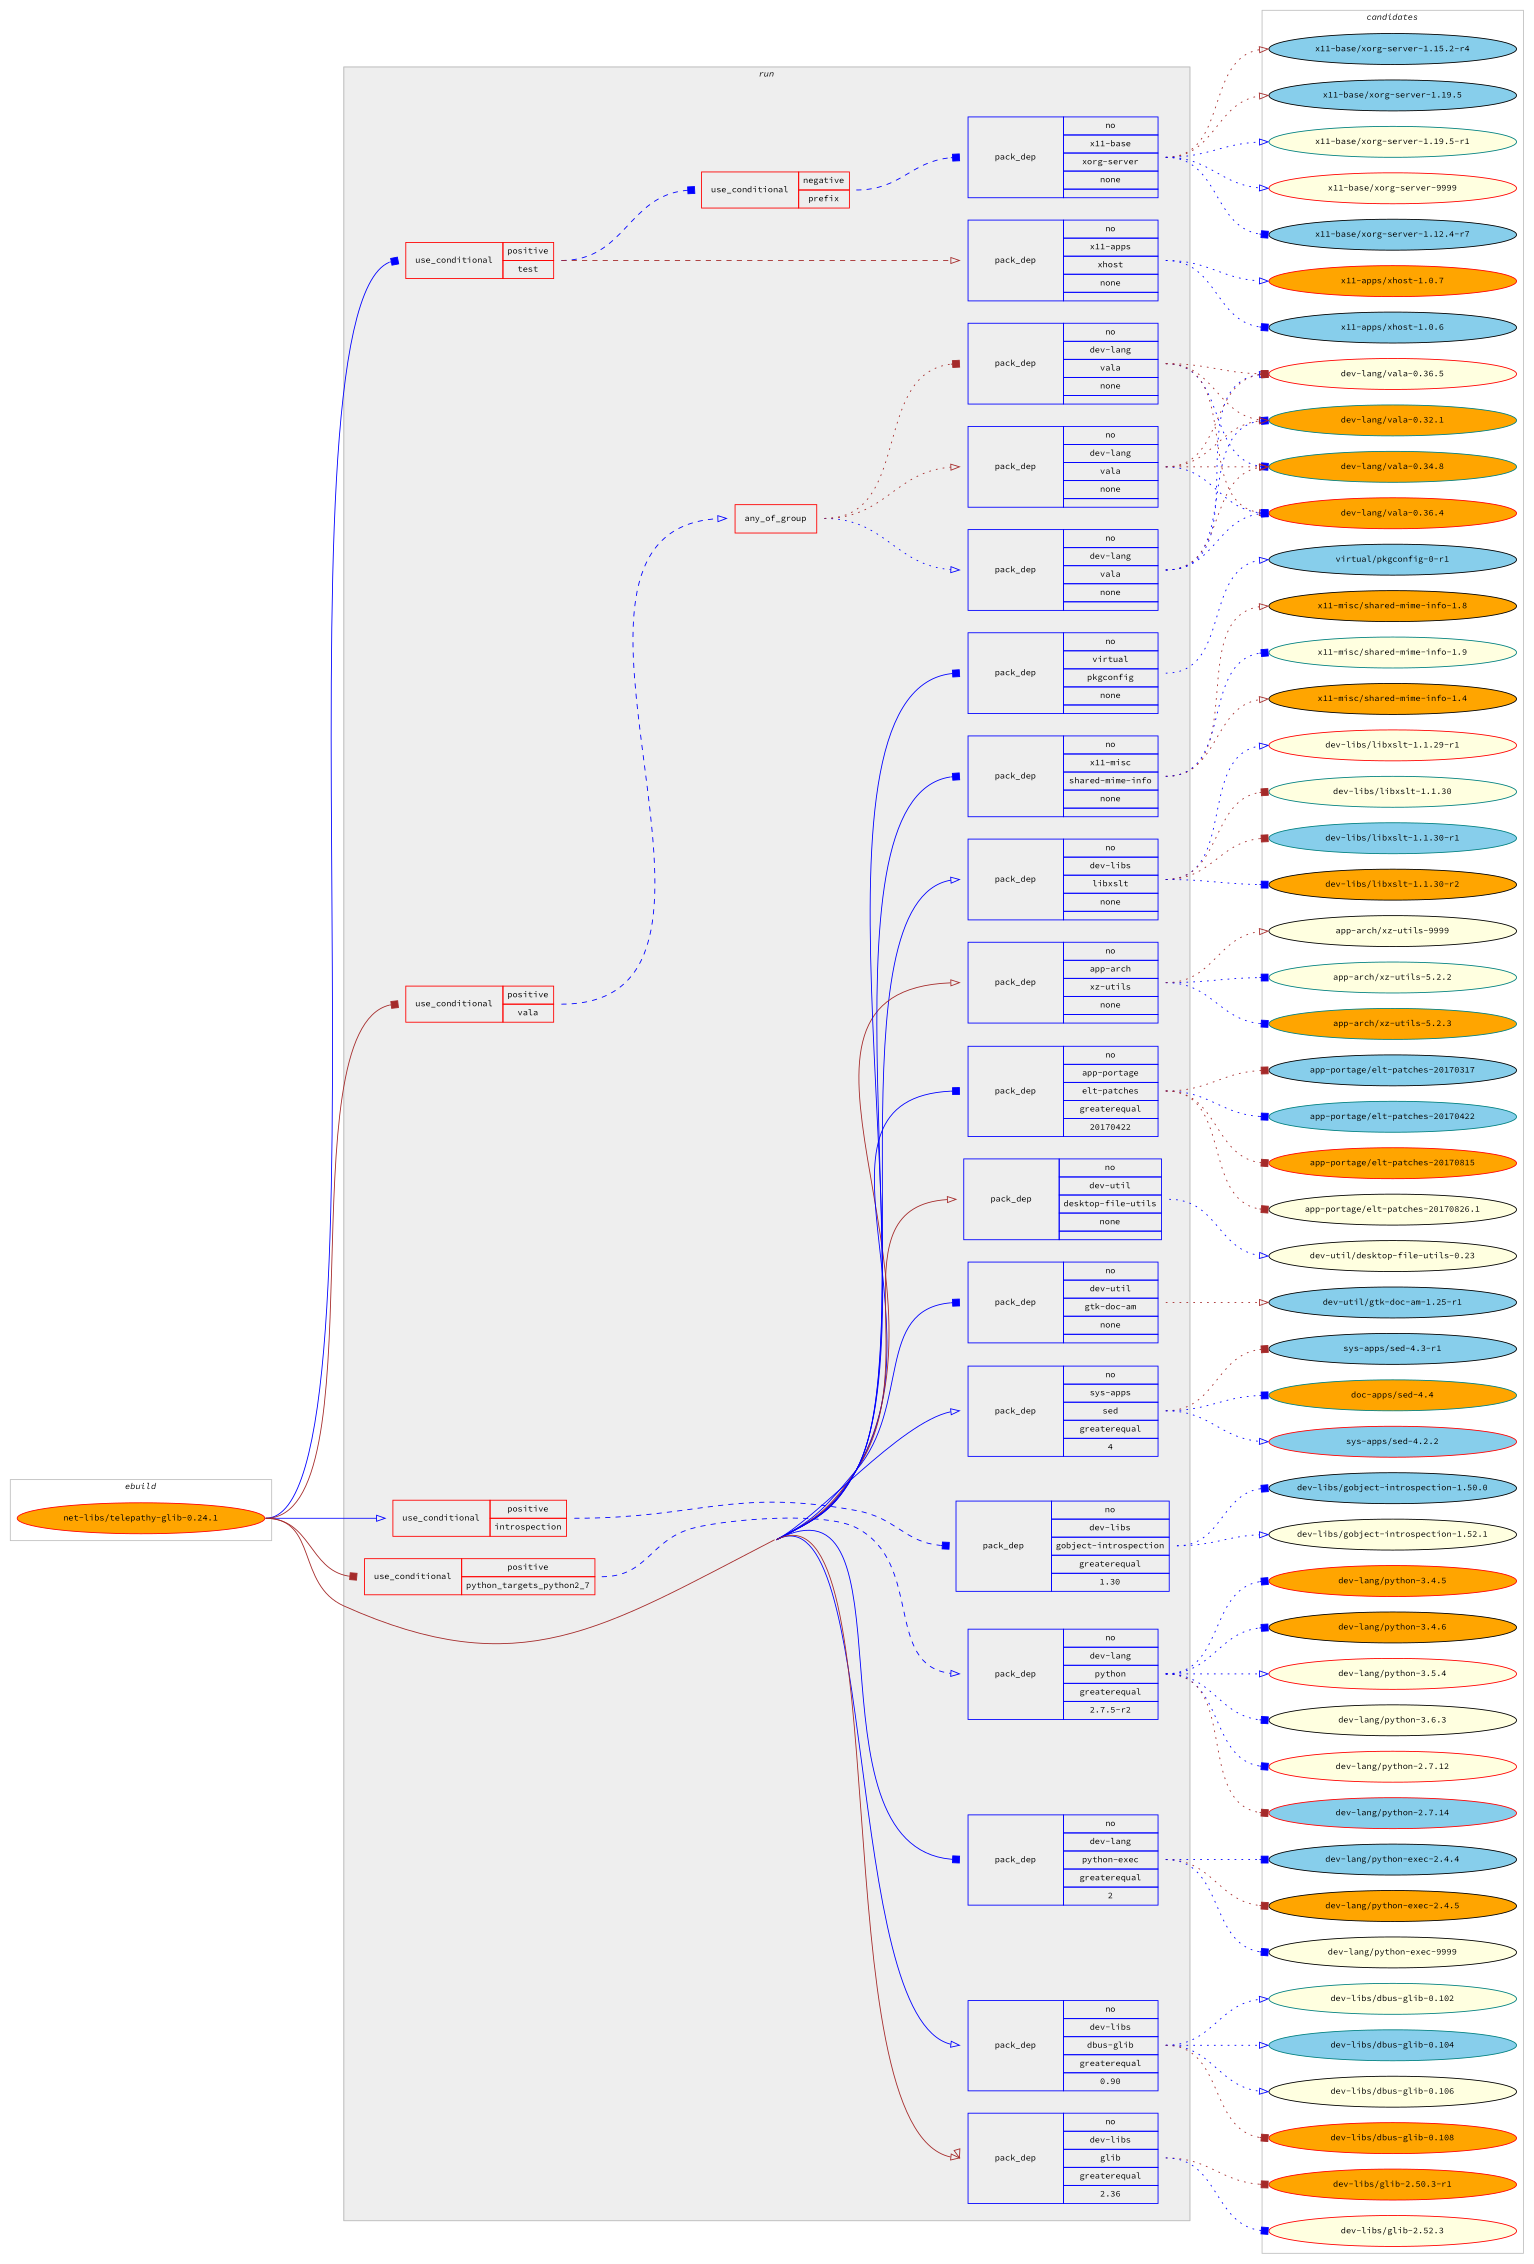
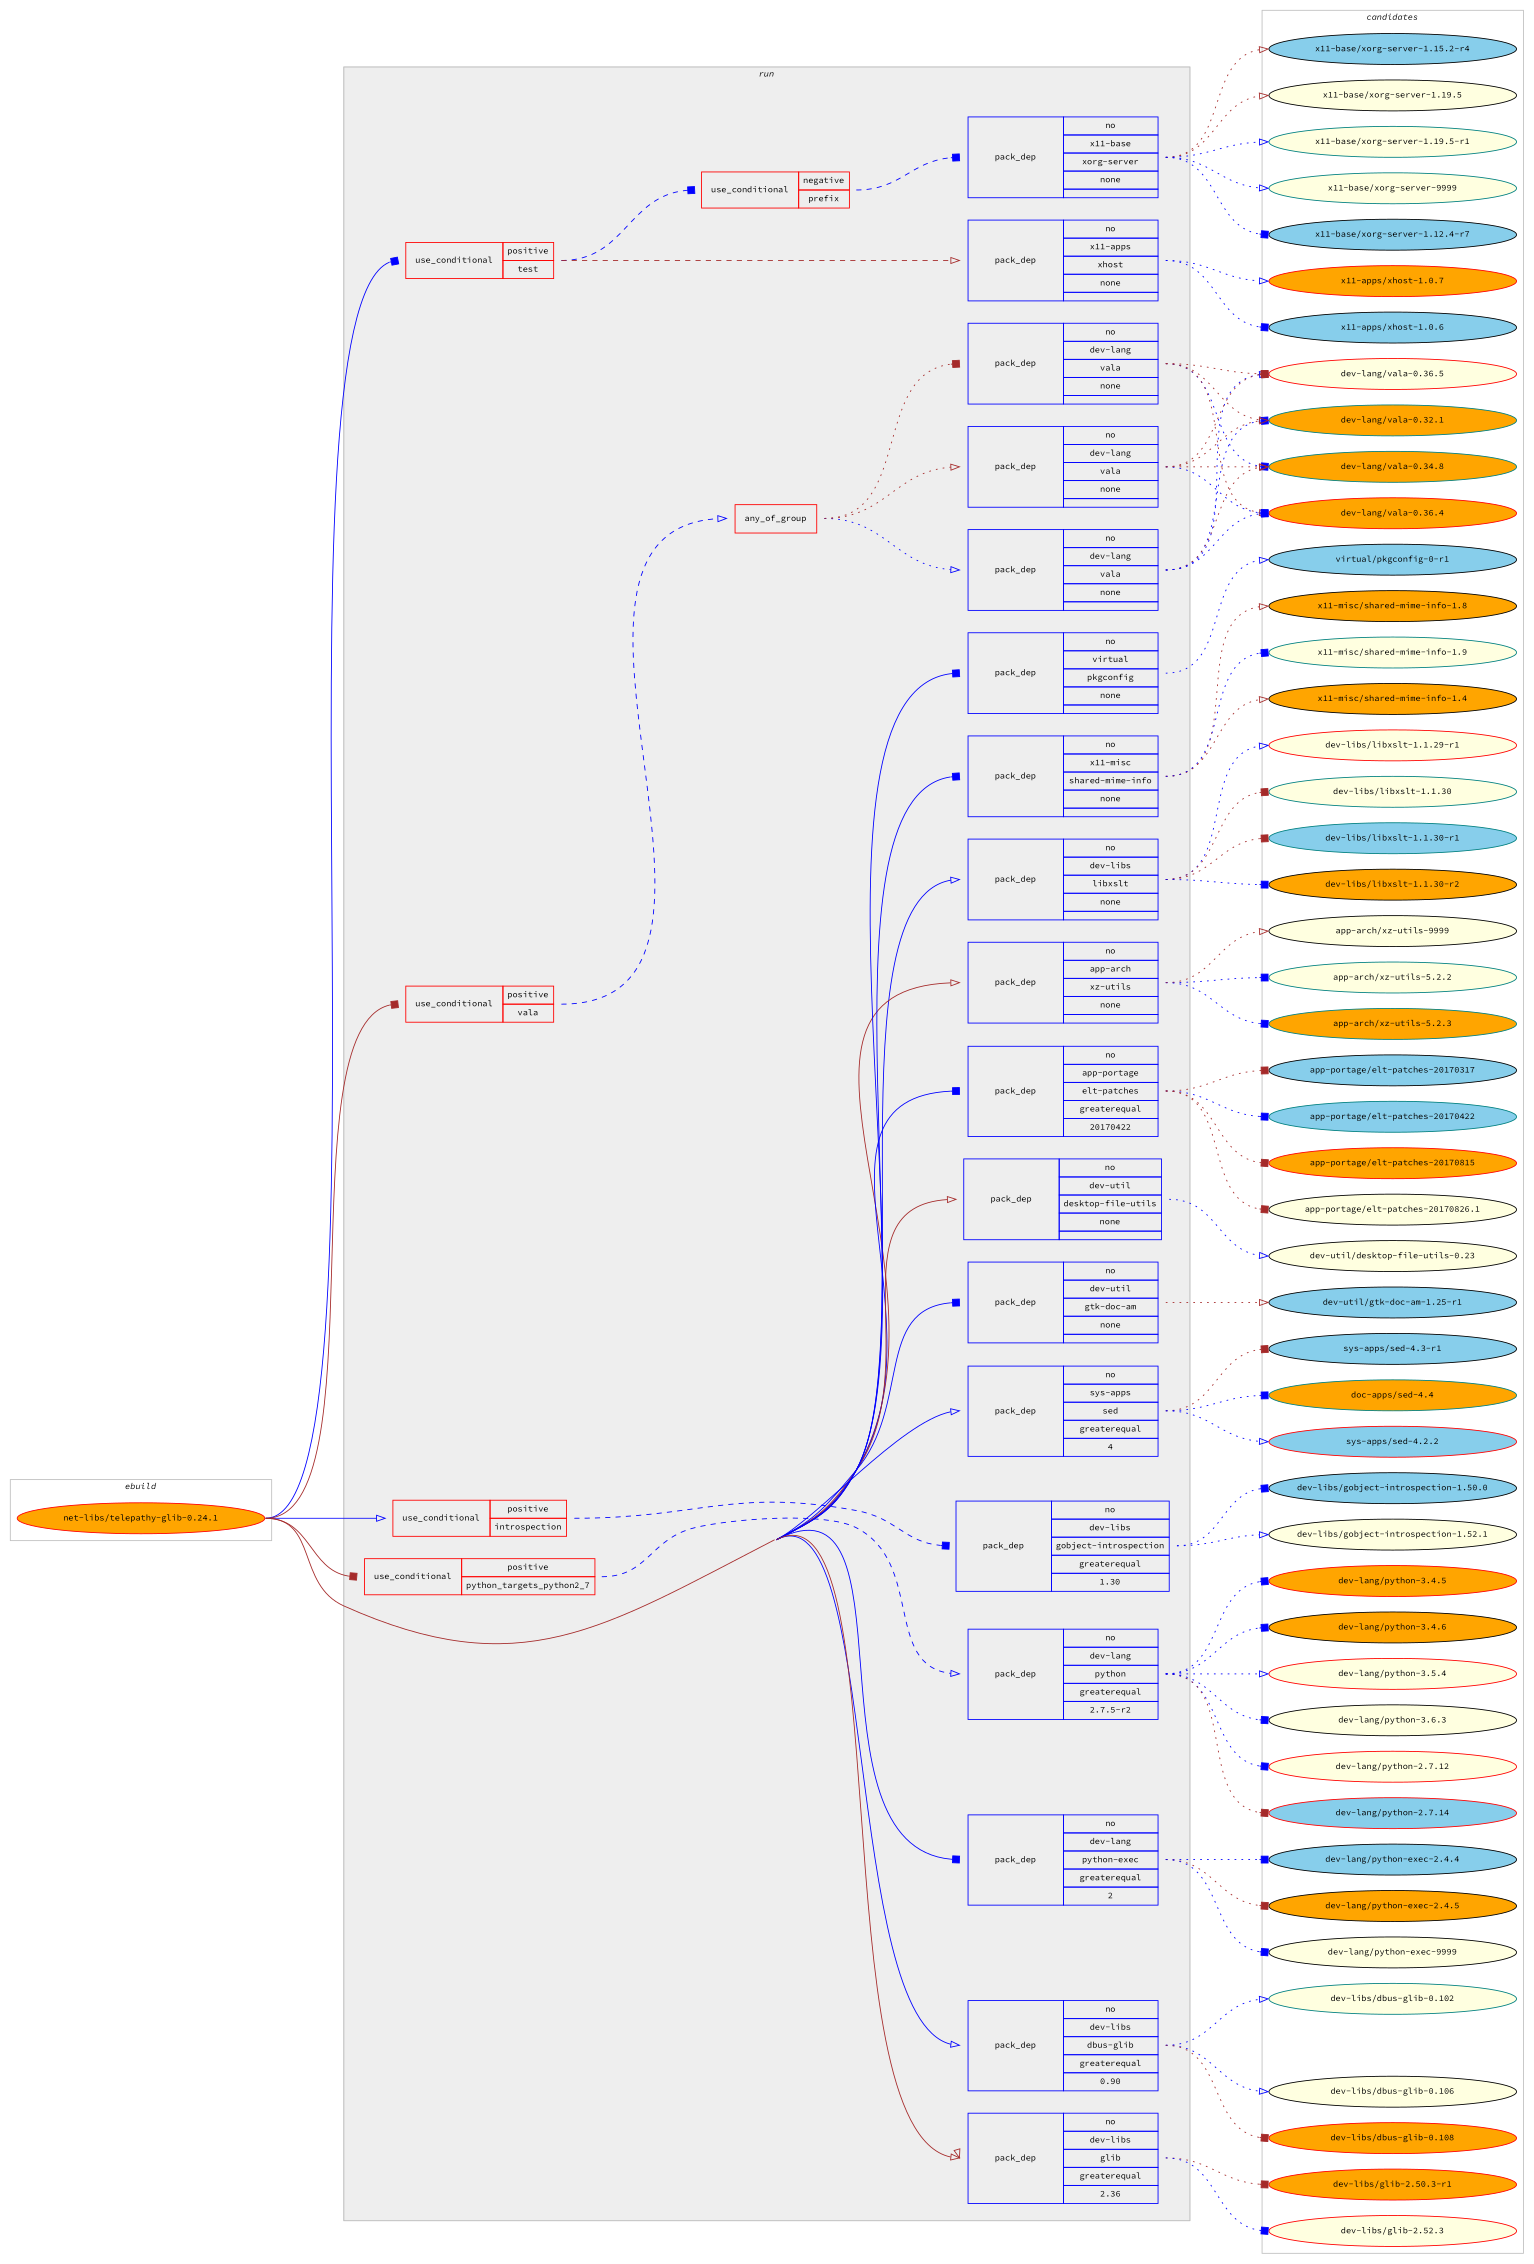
(1393, 95) -> (1393, 95)
(1393, 188) -> (1393, 188)
(1393, 2045) -> none
